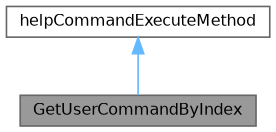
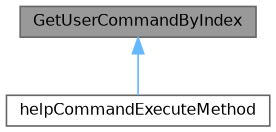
(138, 75) -> (138, 75)
